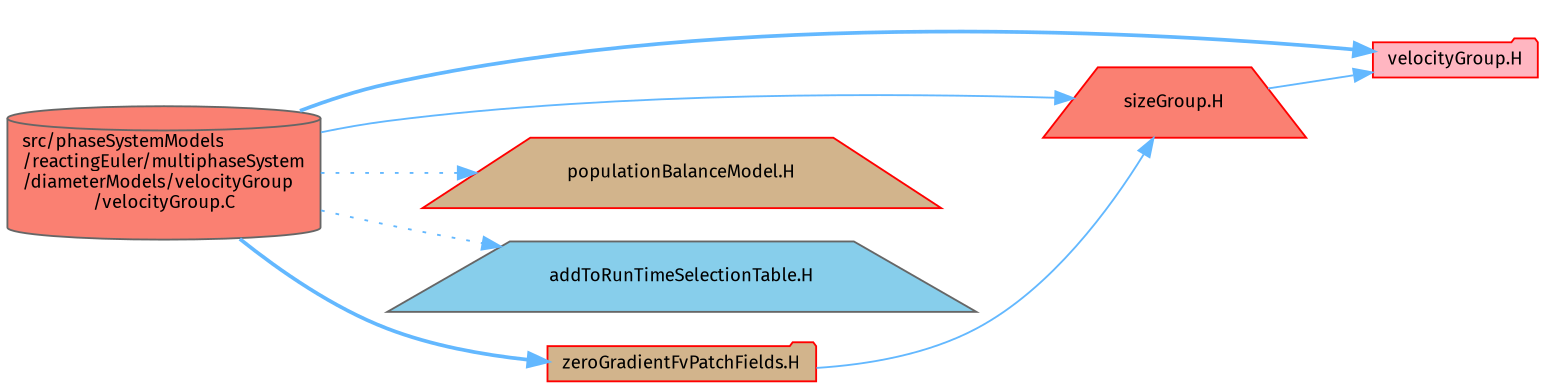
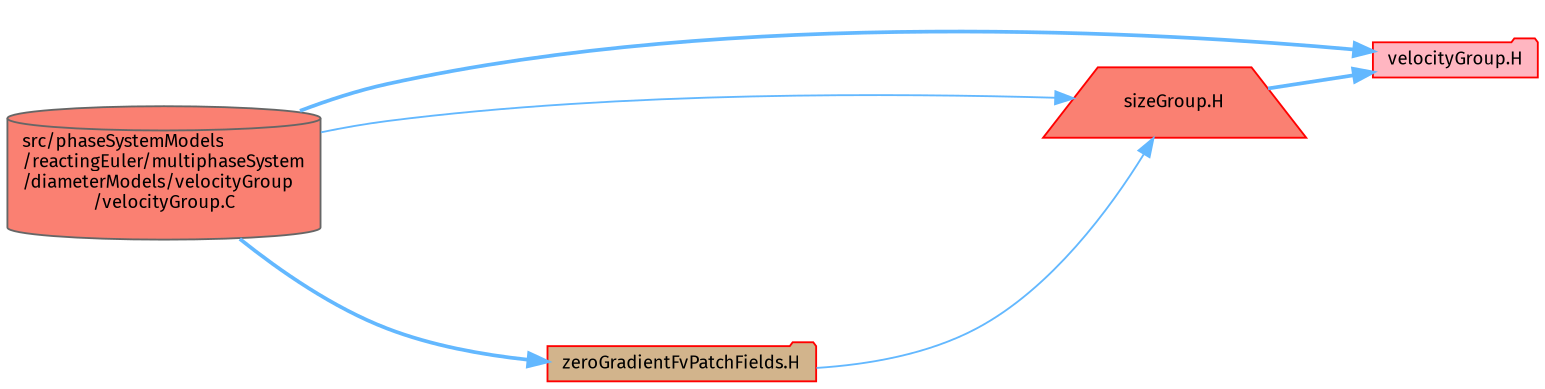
(1311, 82) -> (1311, 82)
(682, 173) -> none
(682, 277) -> none
